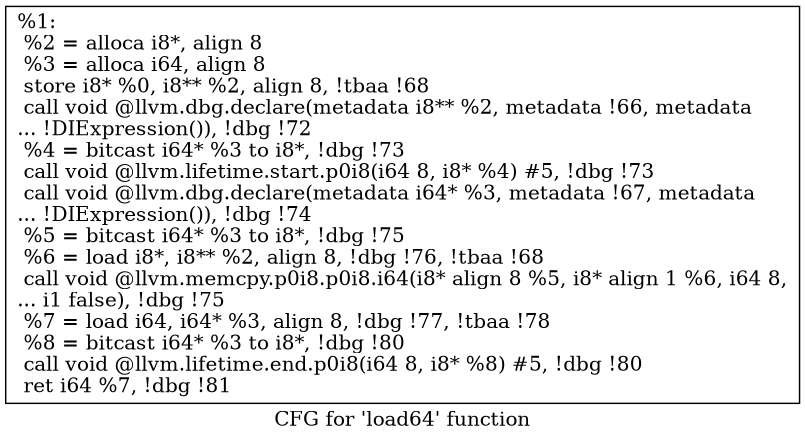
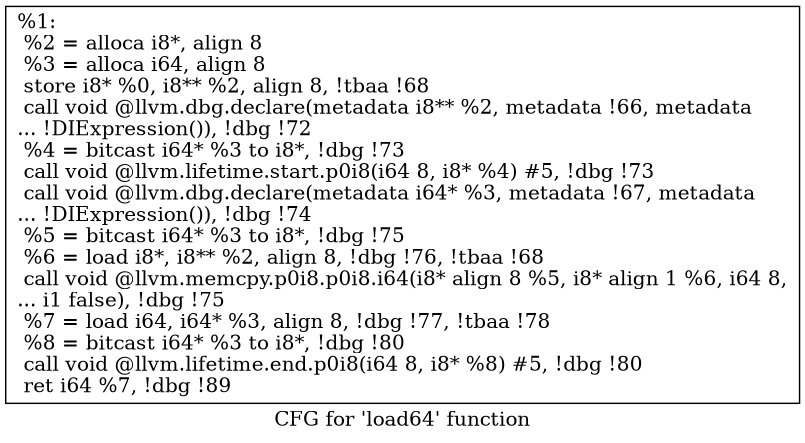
(125, 386) -> (125, 386)
